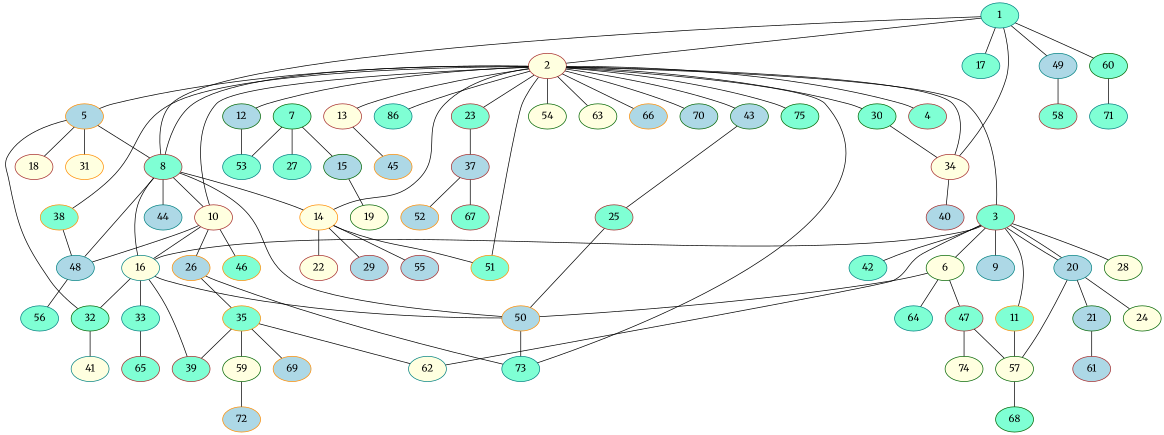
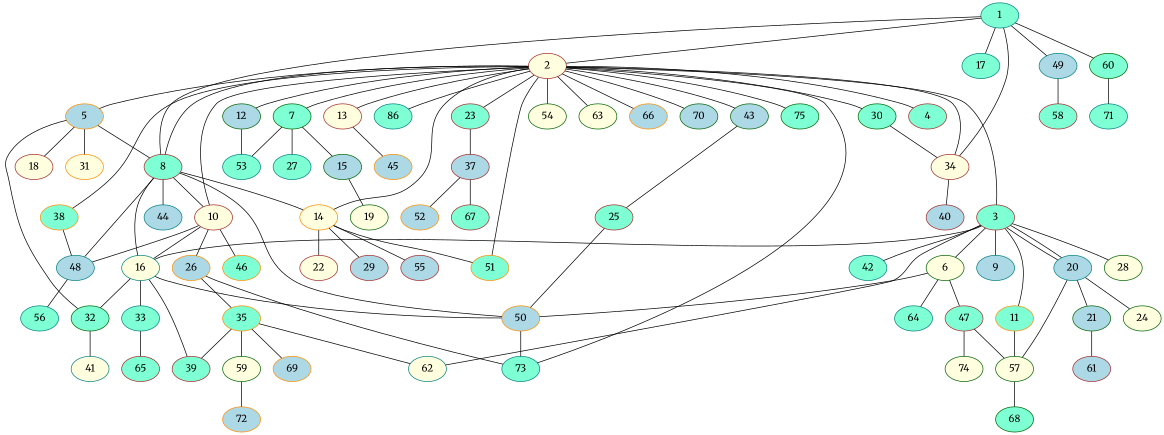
none -> (416, 81)
